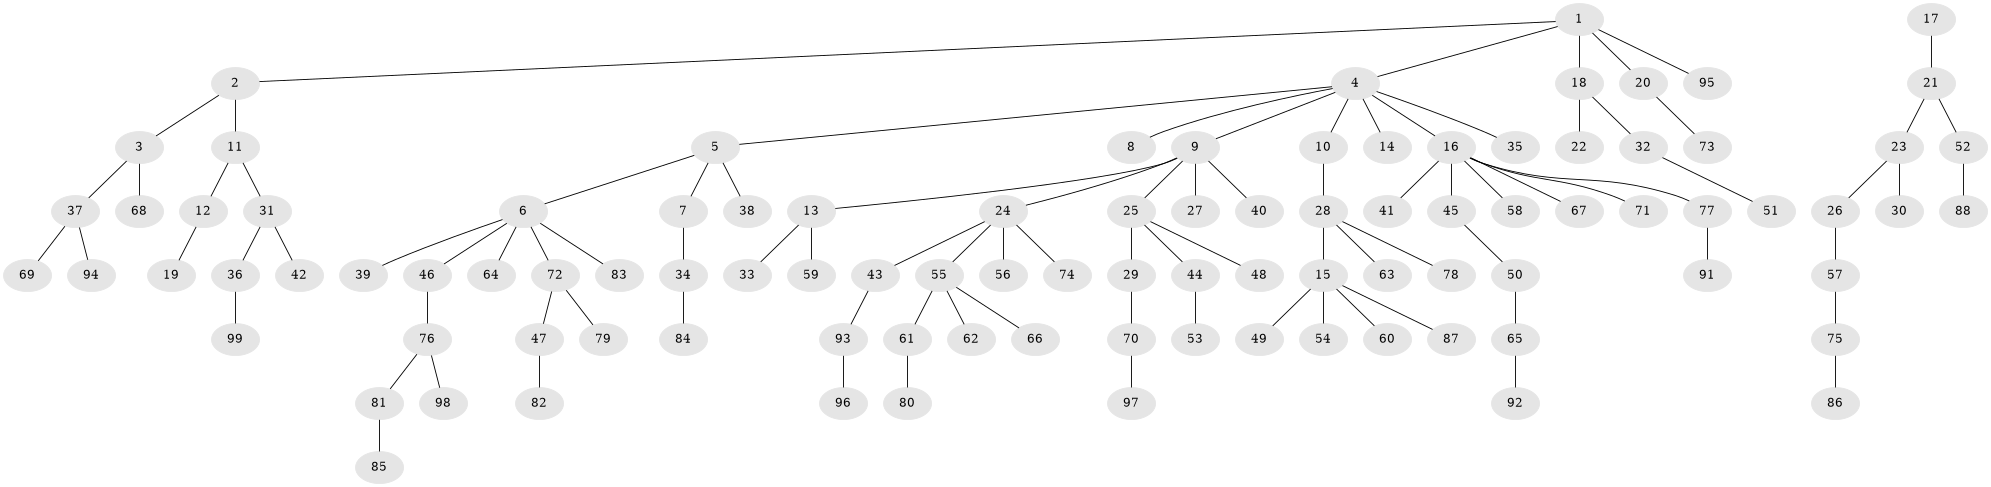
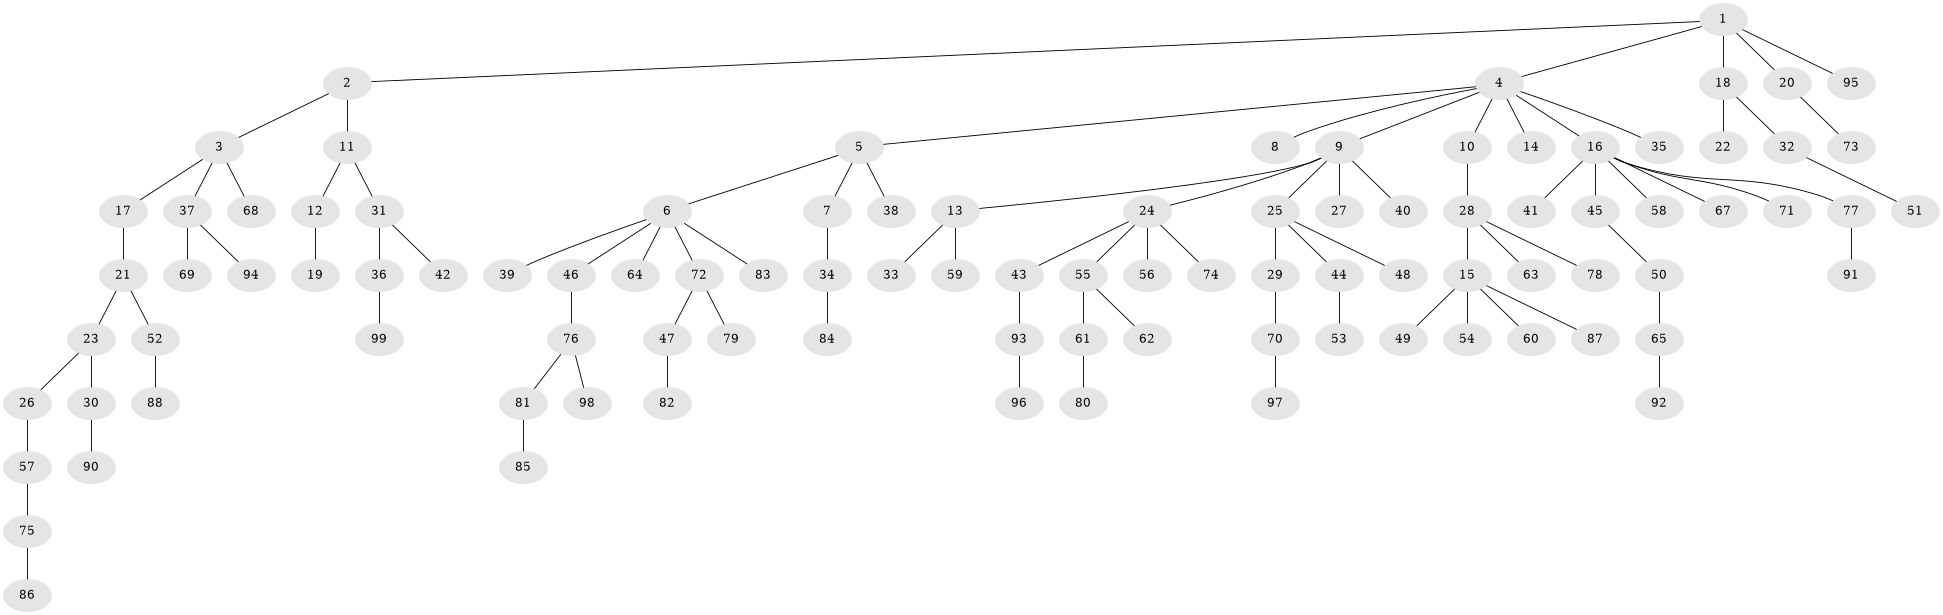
none -> (171, 180)
(1036, 340) -> none
none -> (92, 468)
